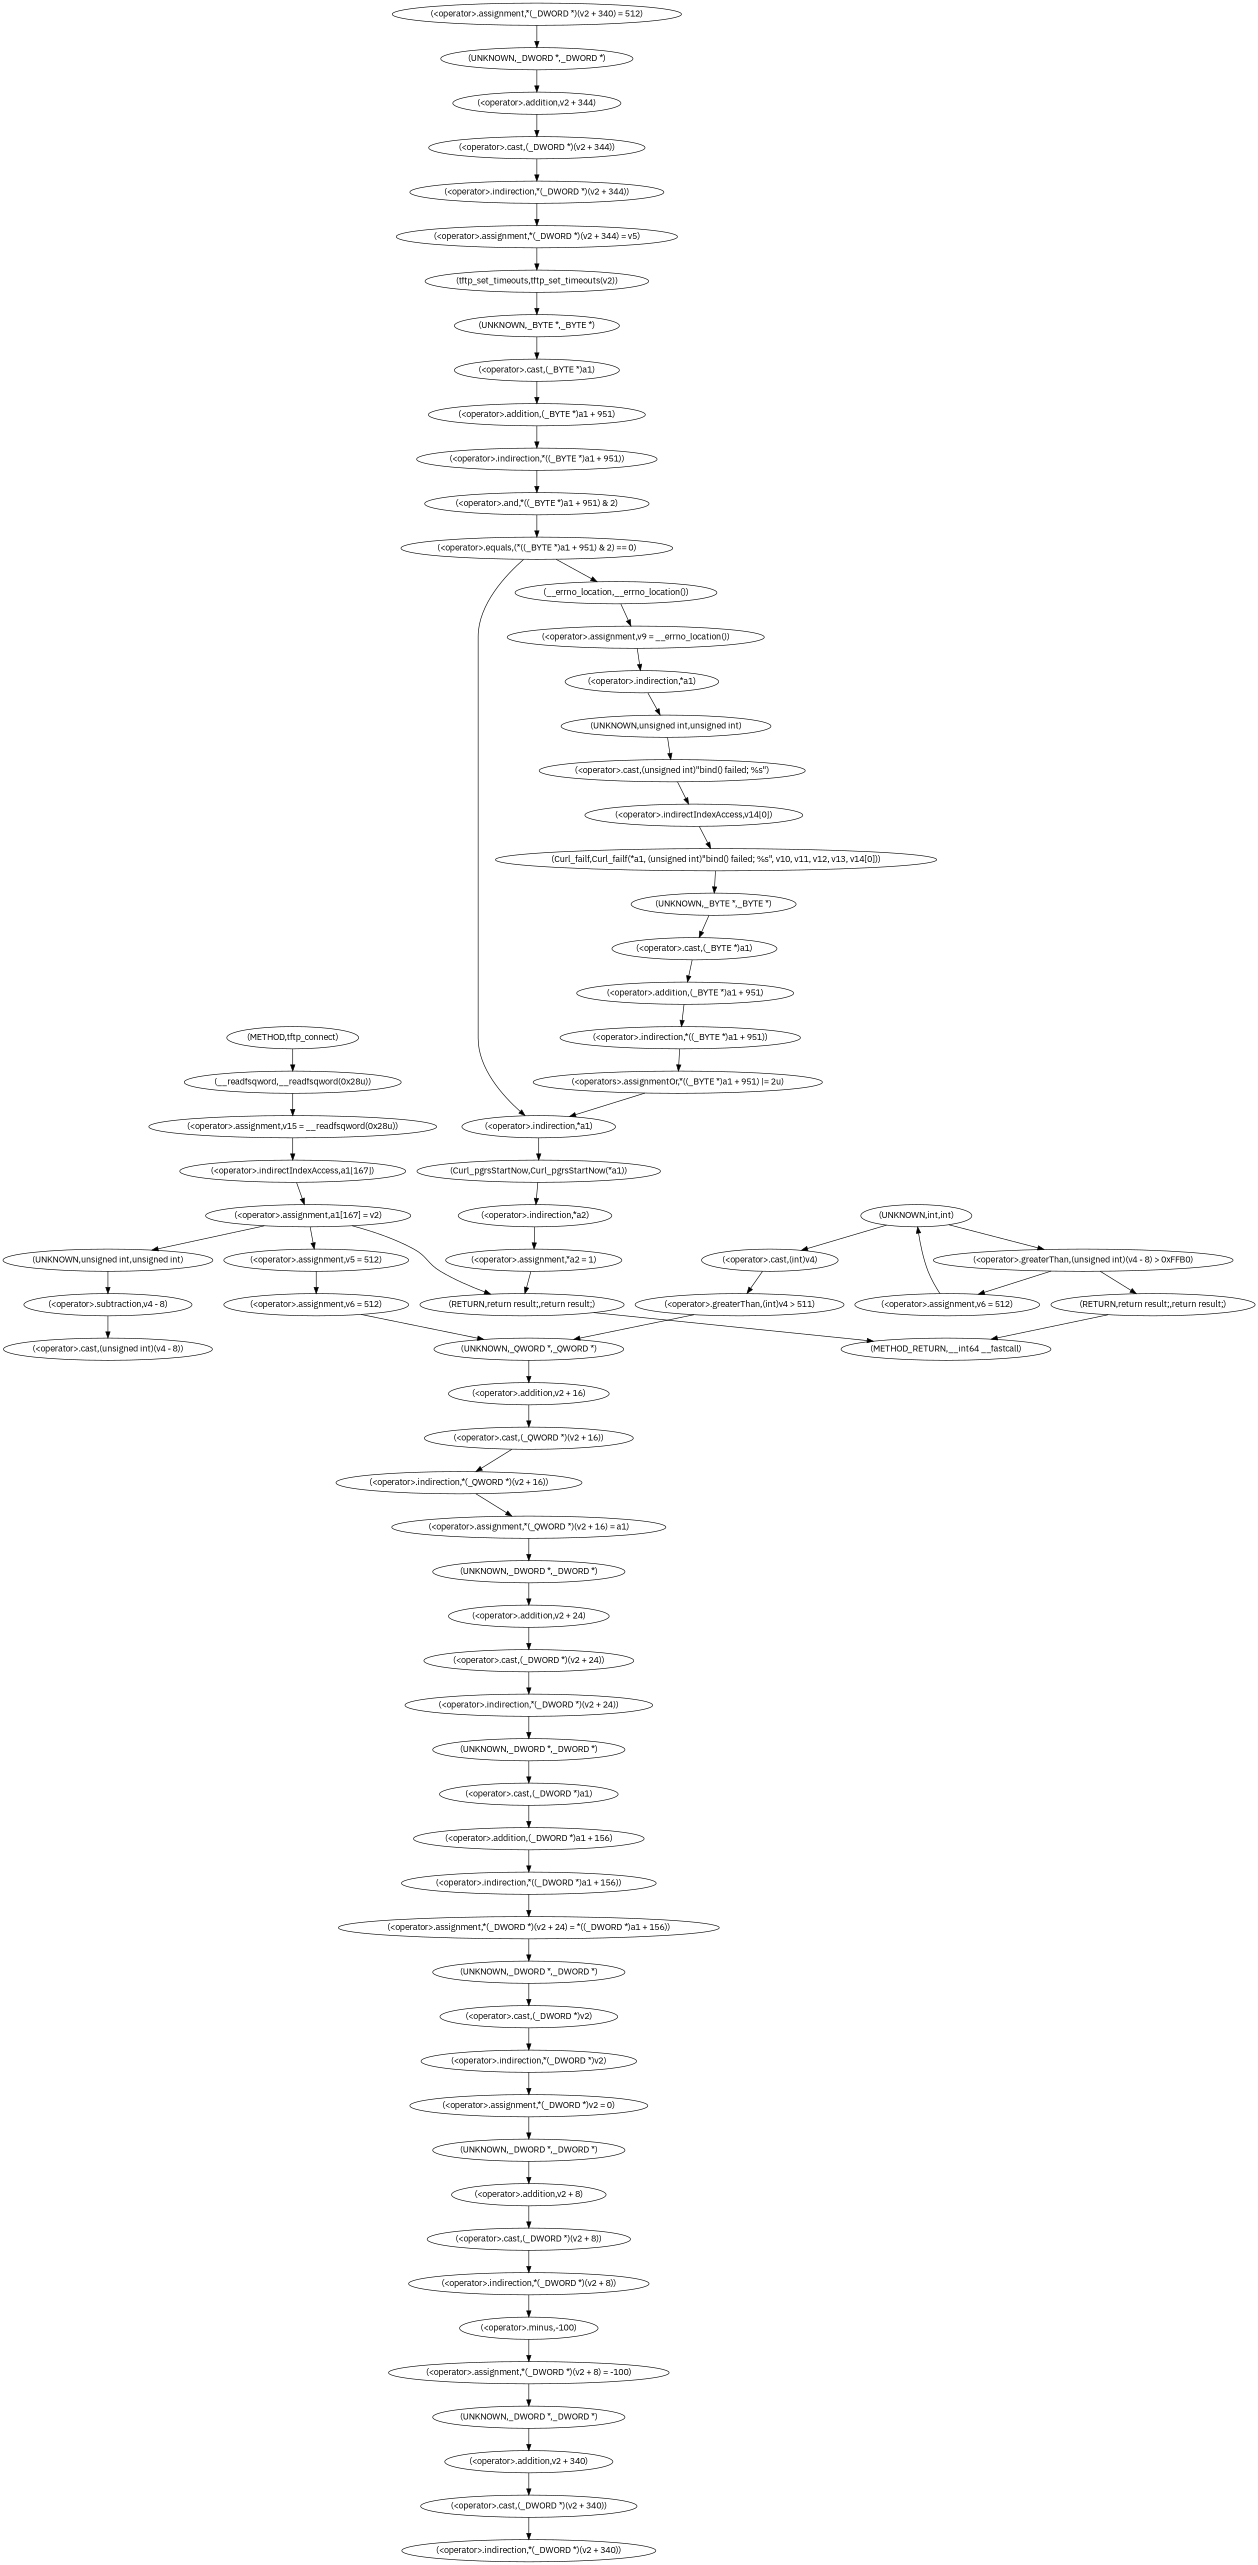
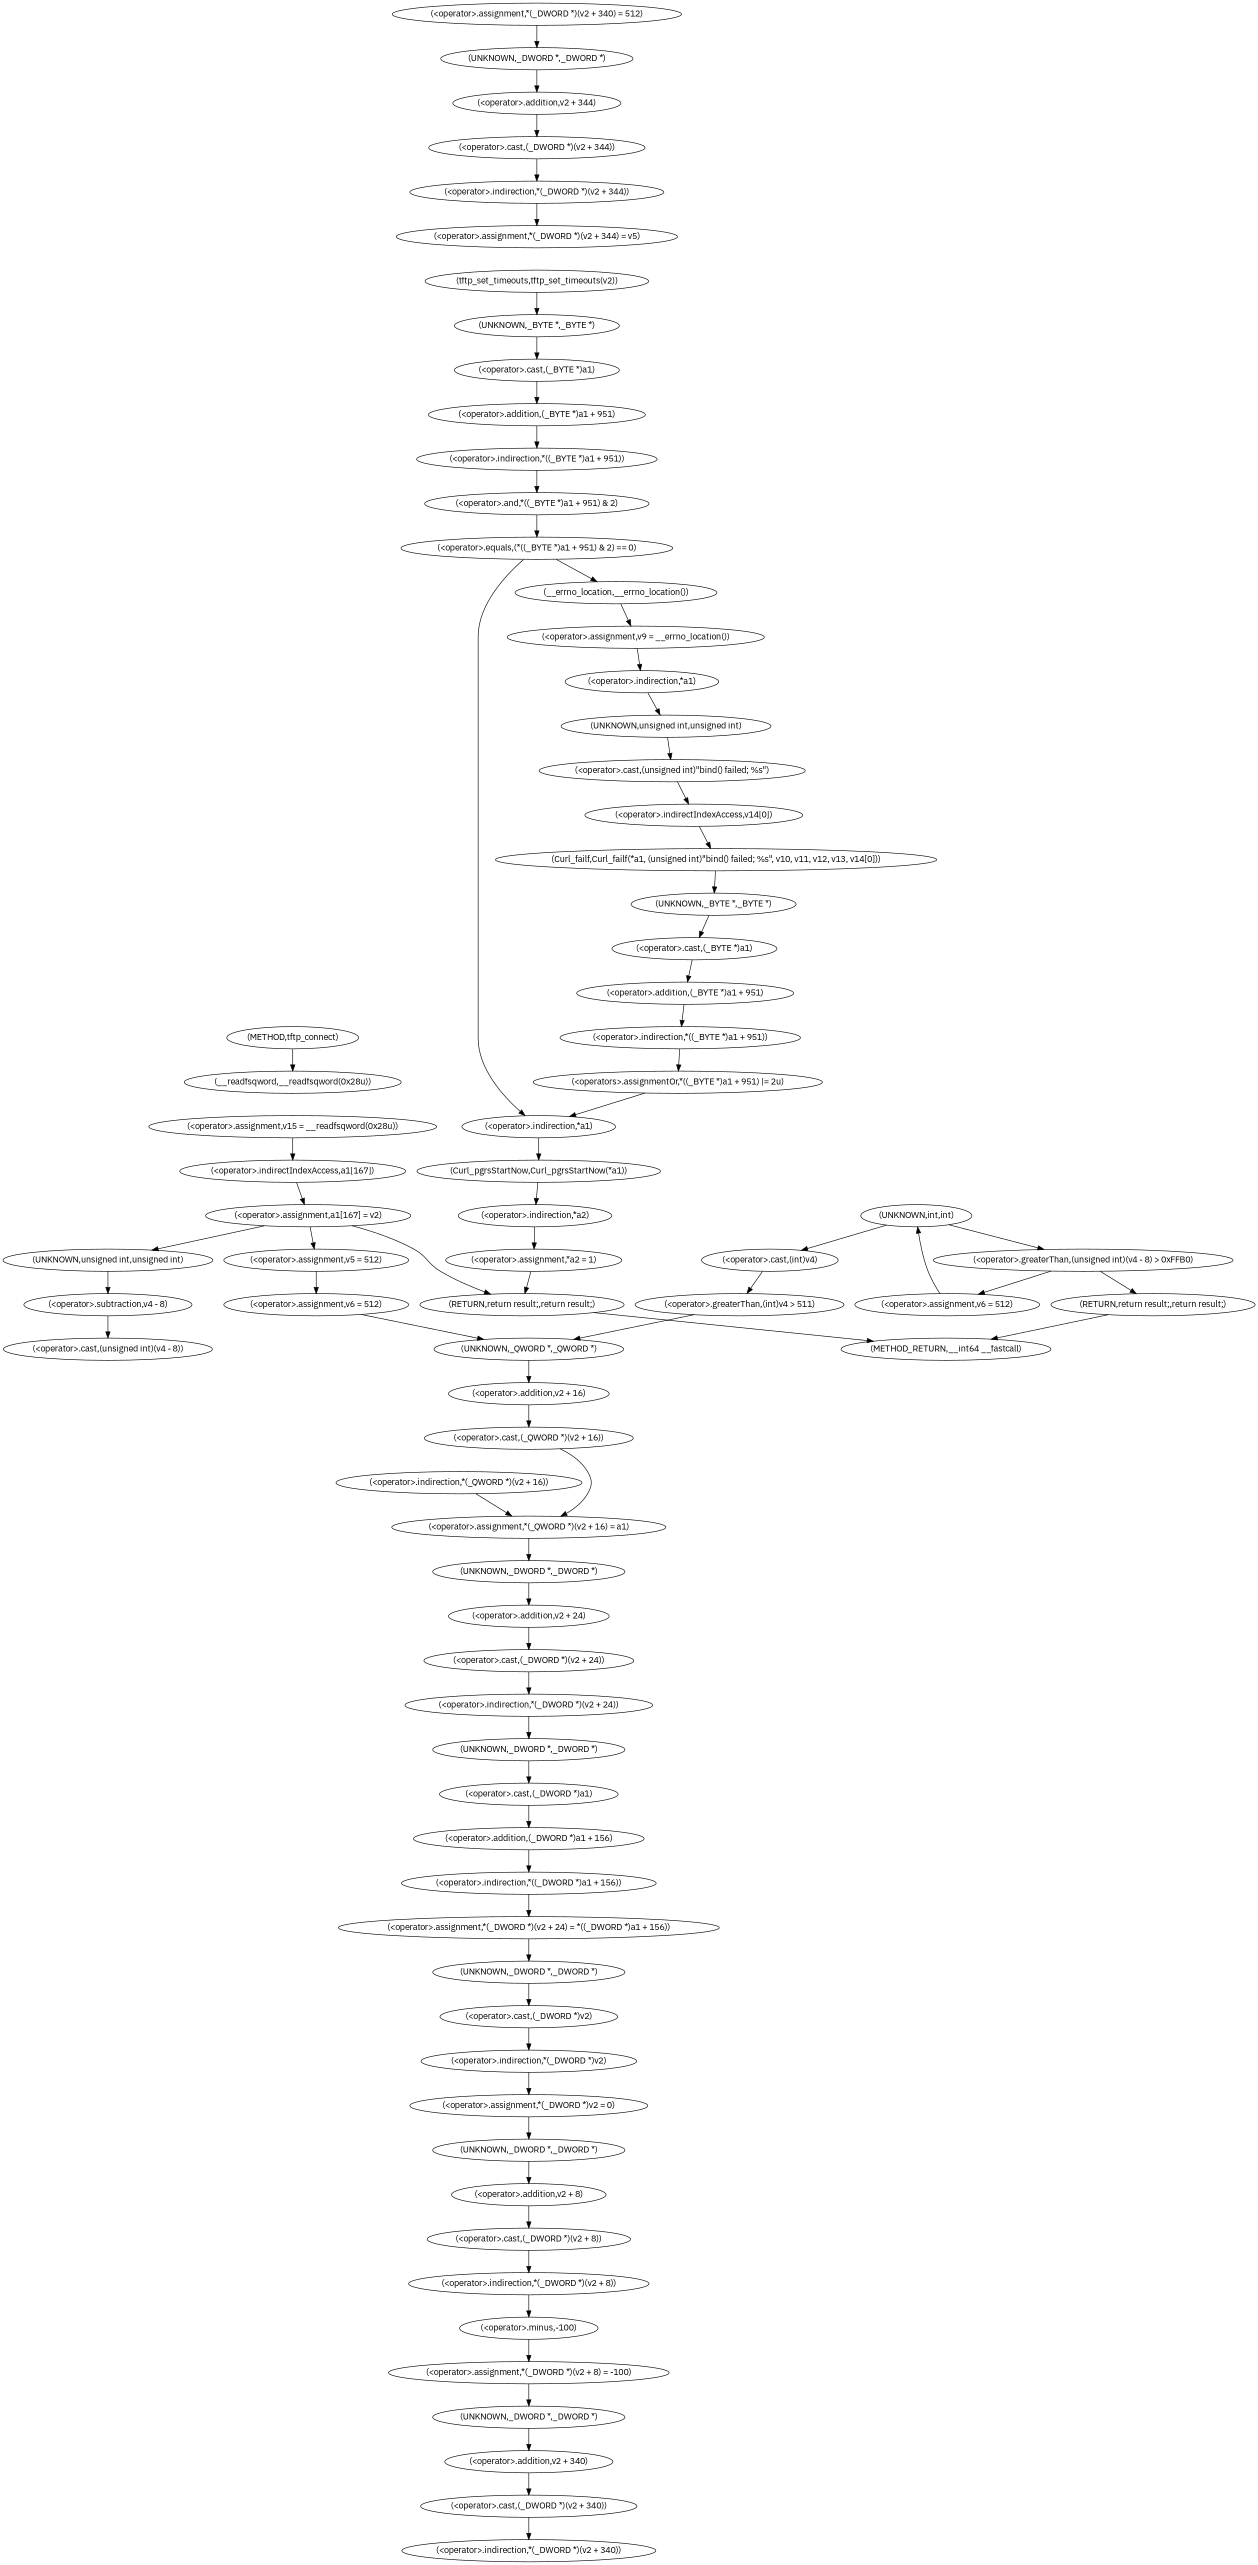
(537, 256) -> none
(293, 1101) -> none
(497, 1459) -> (591, 1479)
